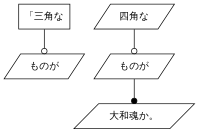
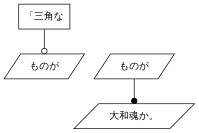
(134, 17) -> none
